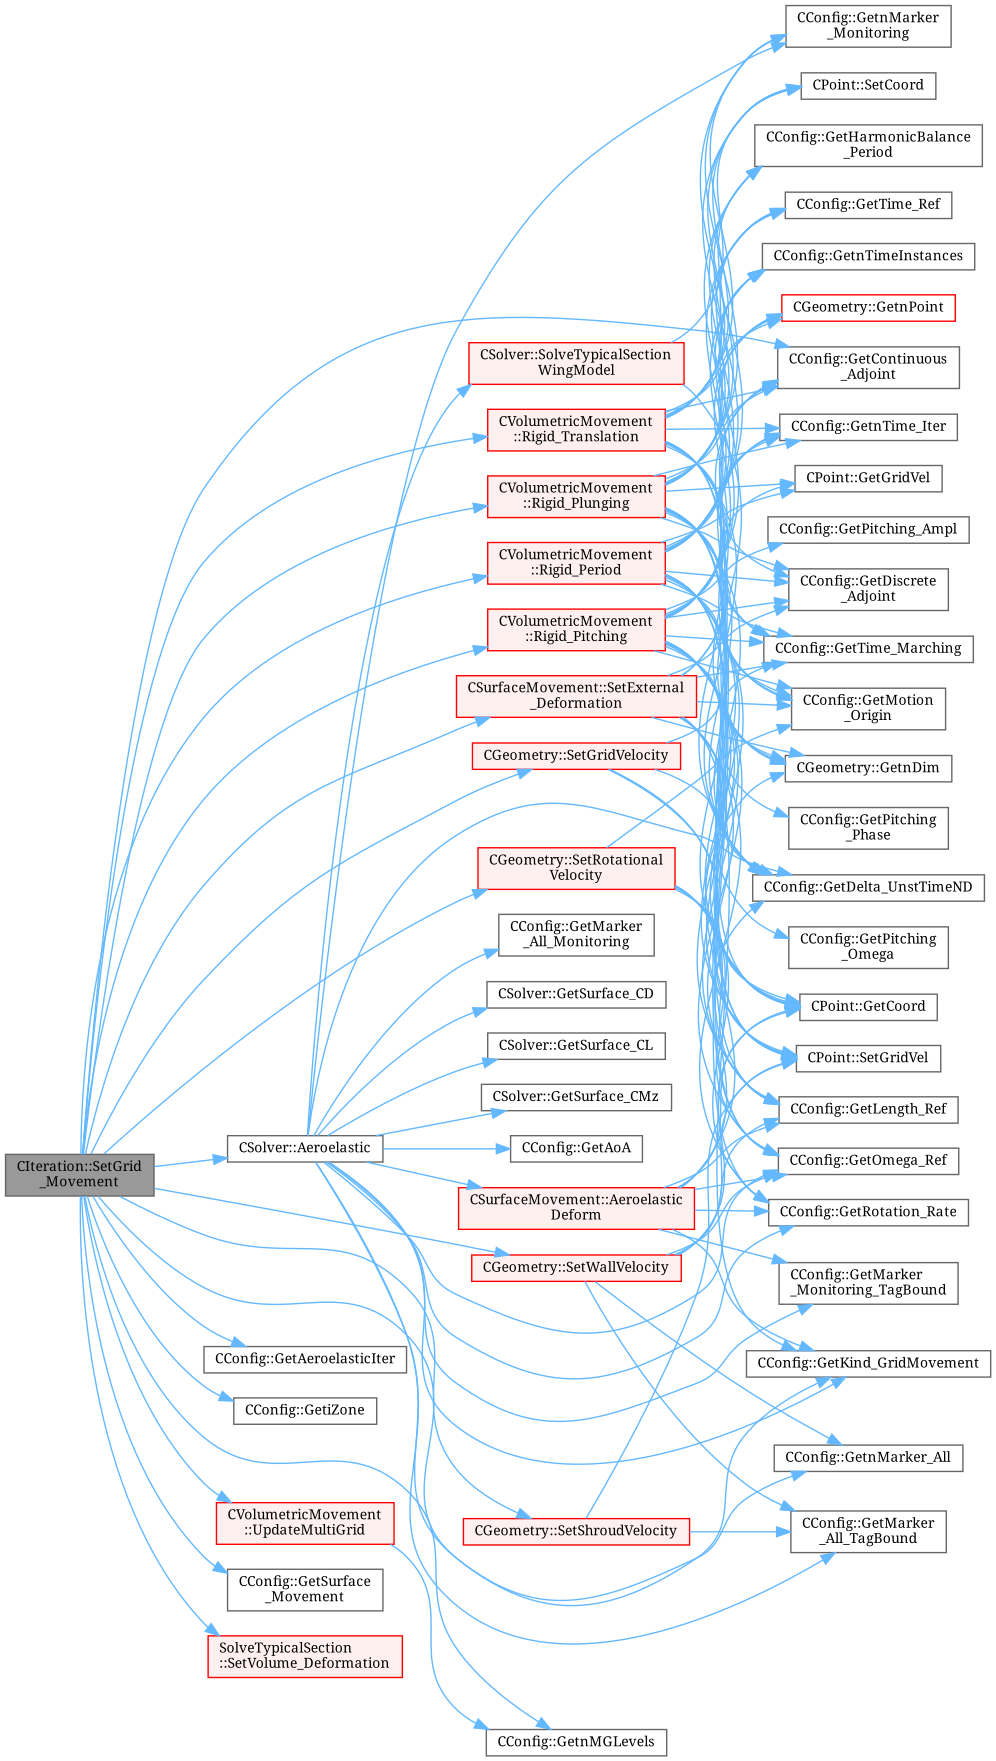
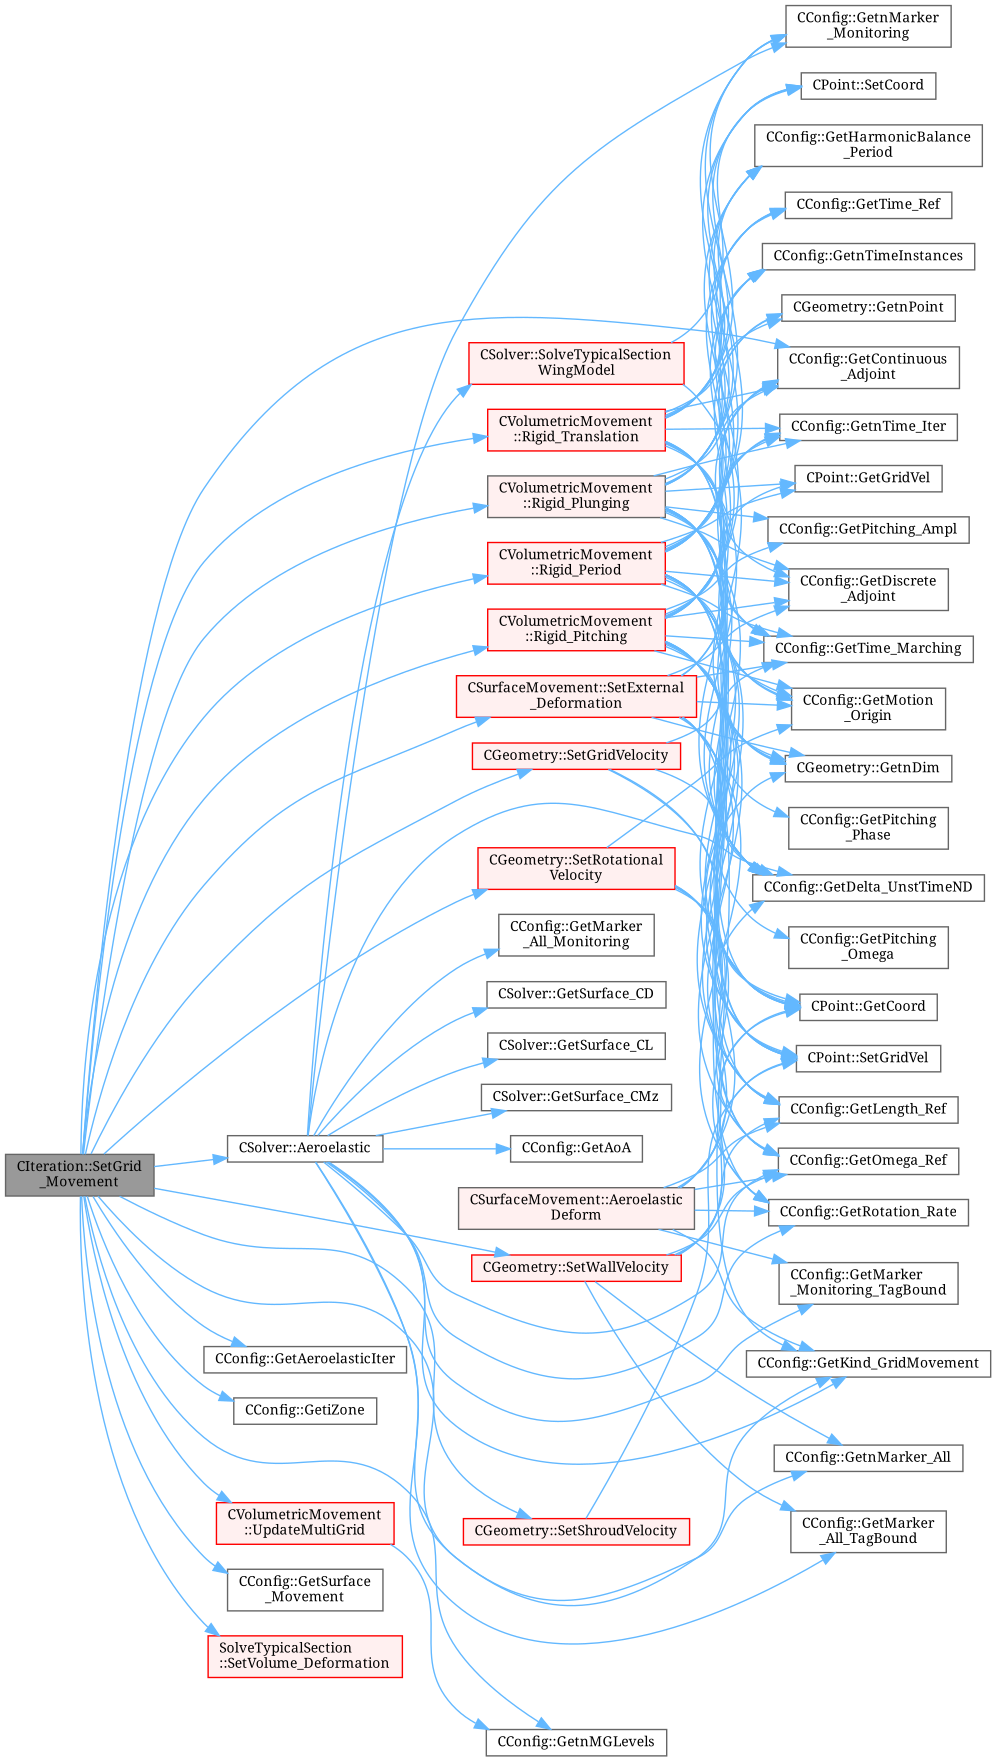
(869, 308) -> (869, 308)
(721, 404) -> (696, 510)
(577, 497) -> (577, 497)
(417, 1173) -> none
(577, 1209) -> (577, 1209)
(733, 1532) -> none
